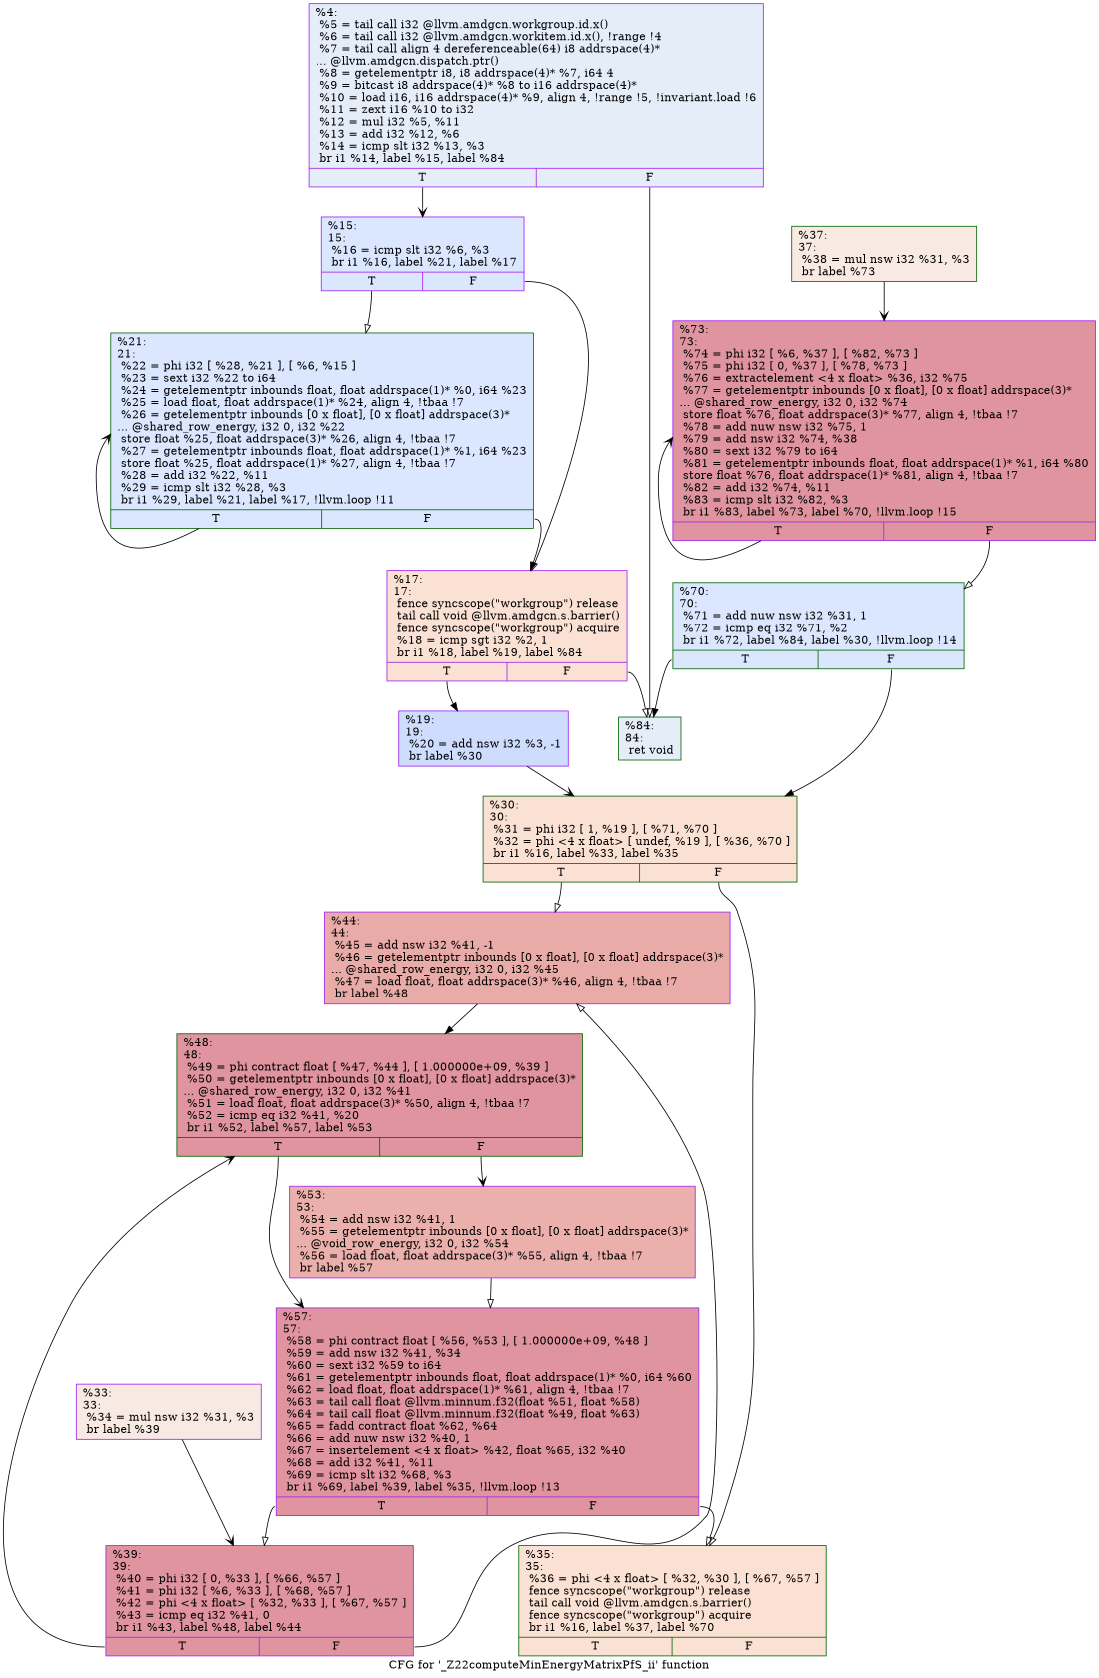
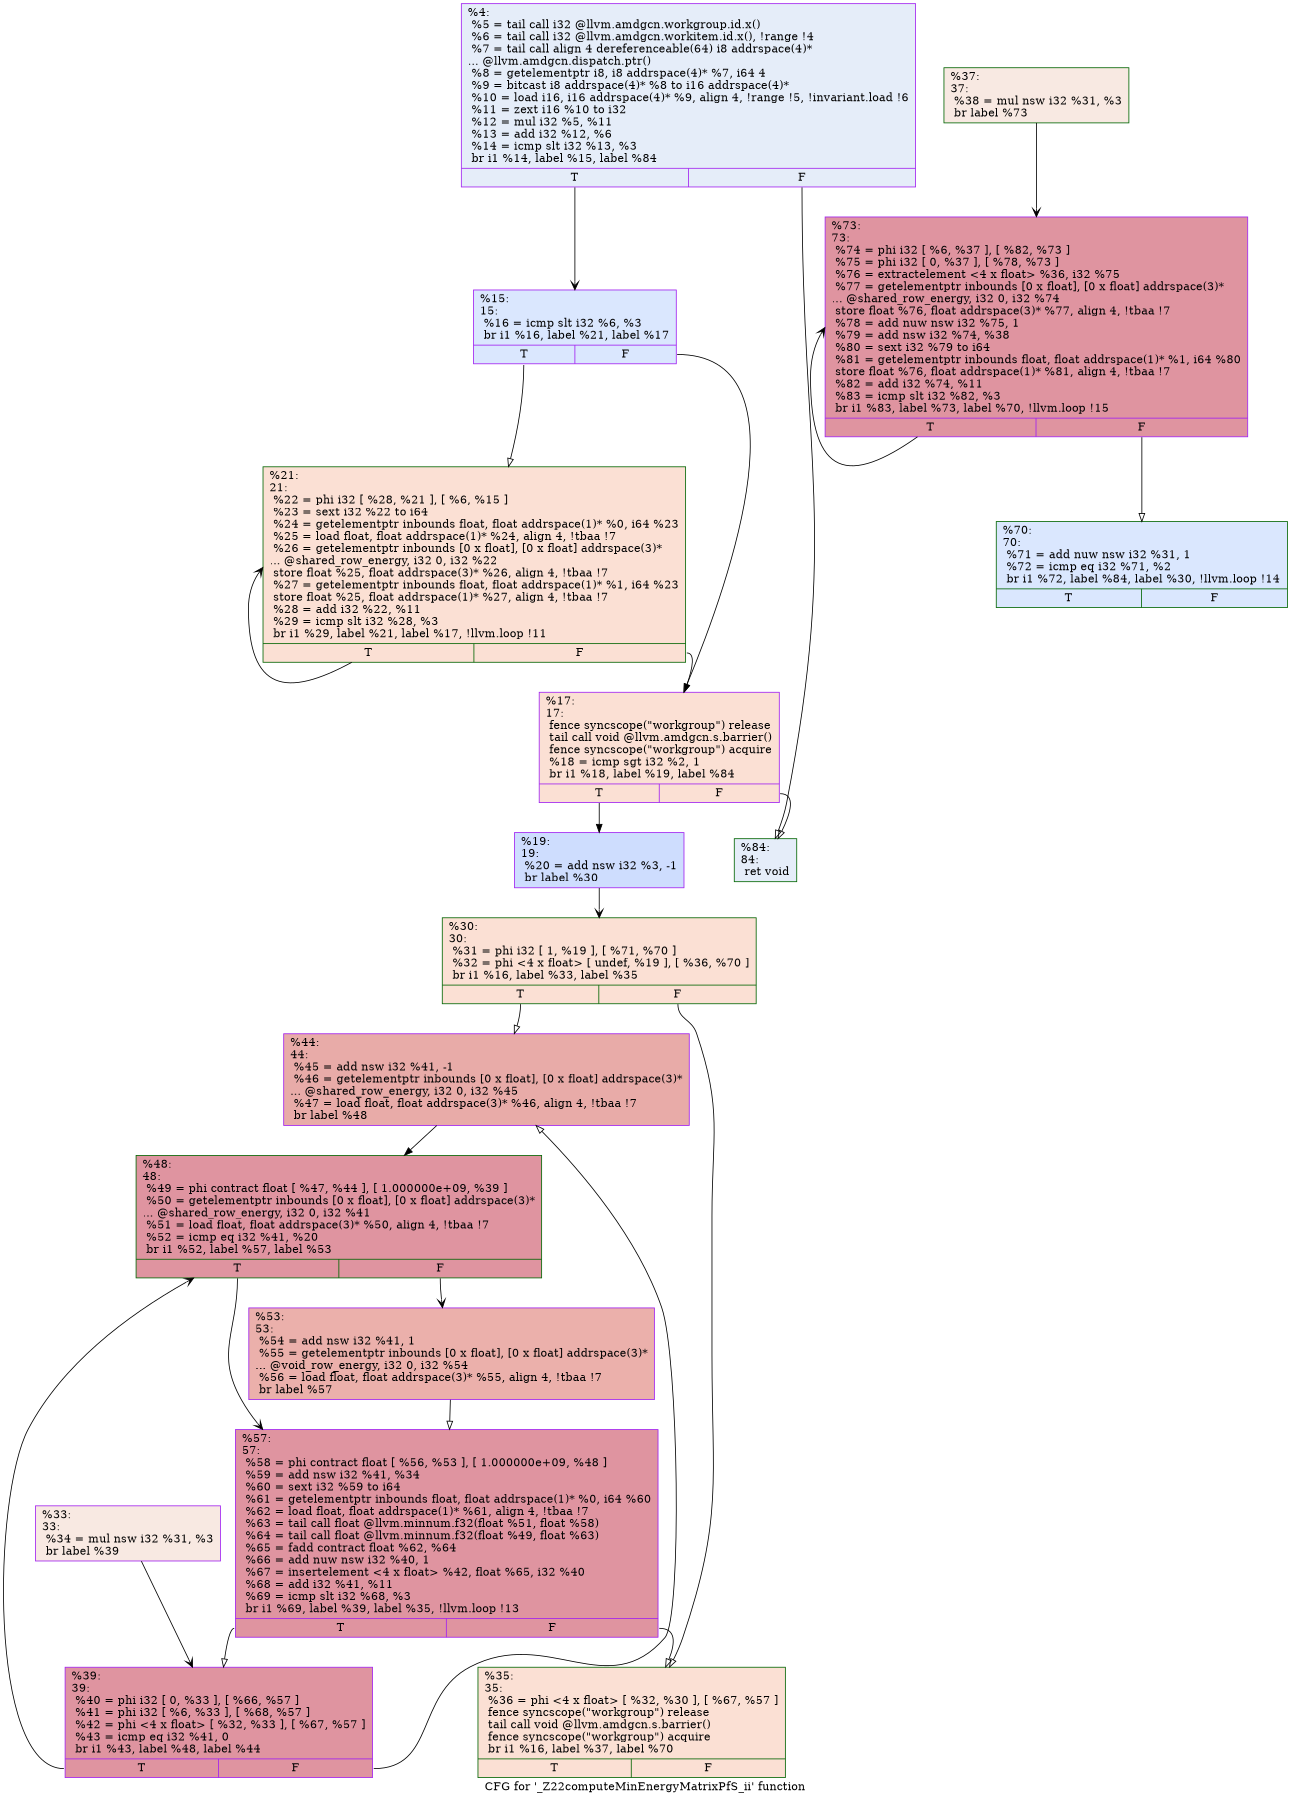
(322, 431) -> (474, 565)
(661, 683) -> none
(860, 745) -> none
